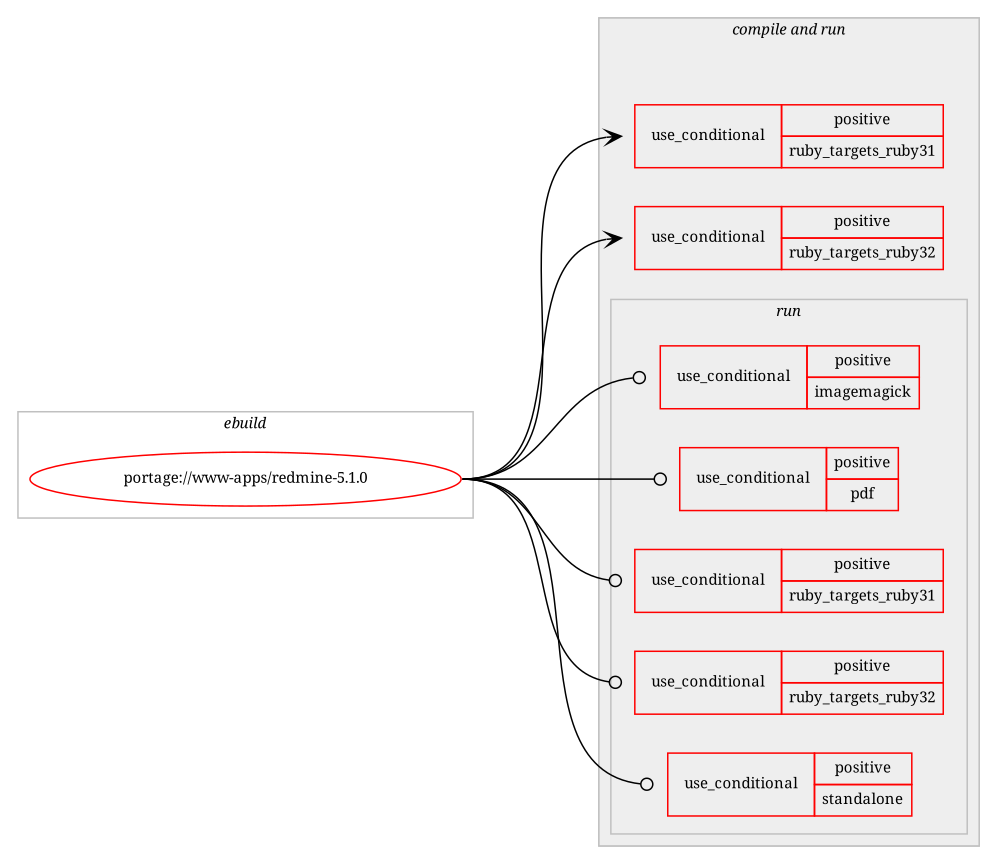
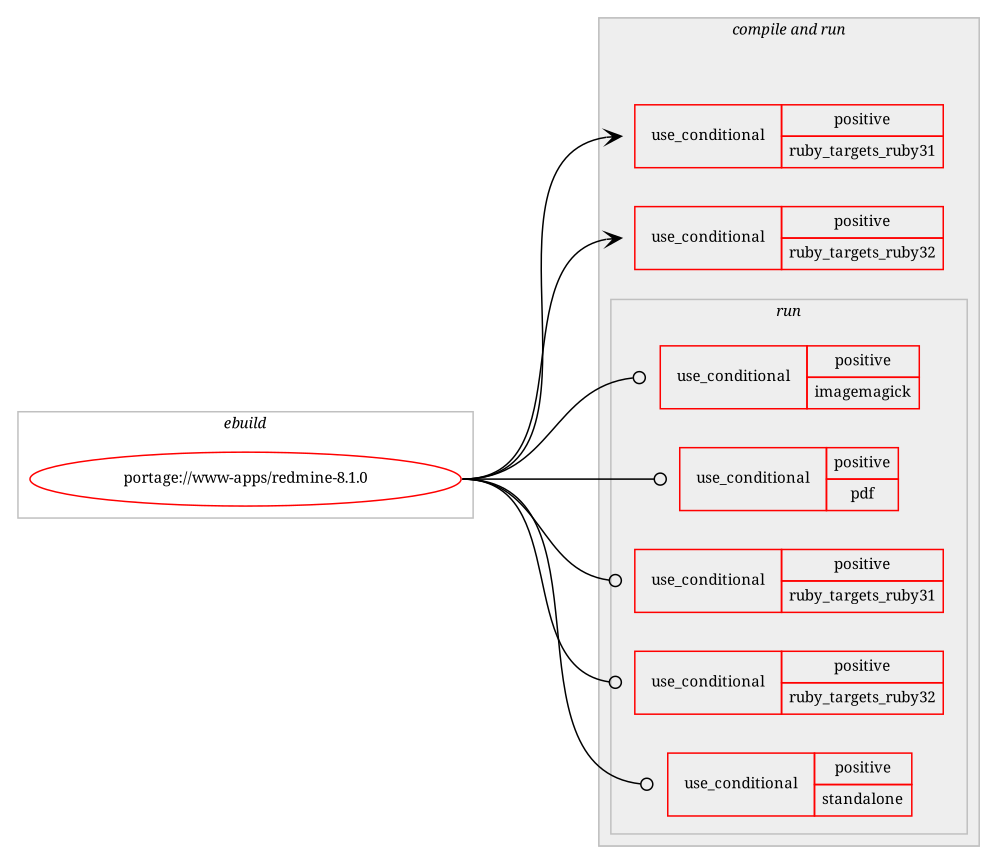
(246, 479) -> (246, 479)
